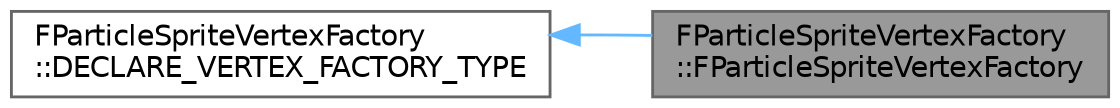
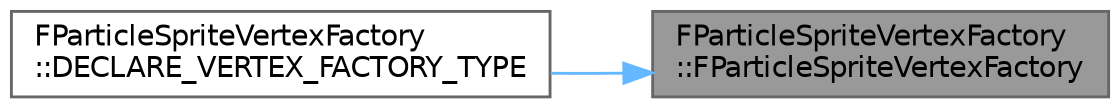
(616, 35) -> (587, 73)
